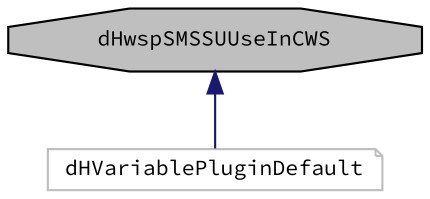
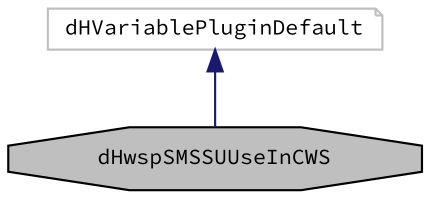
(215, 121) -> (215, 99)
